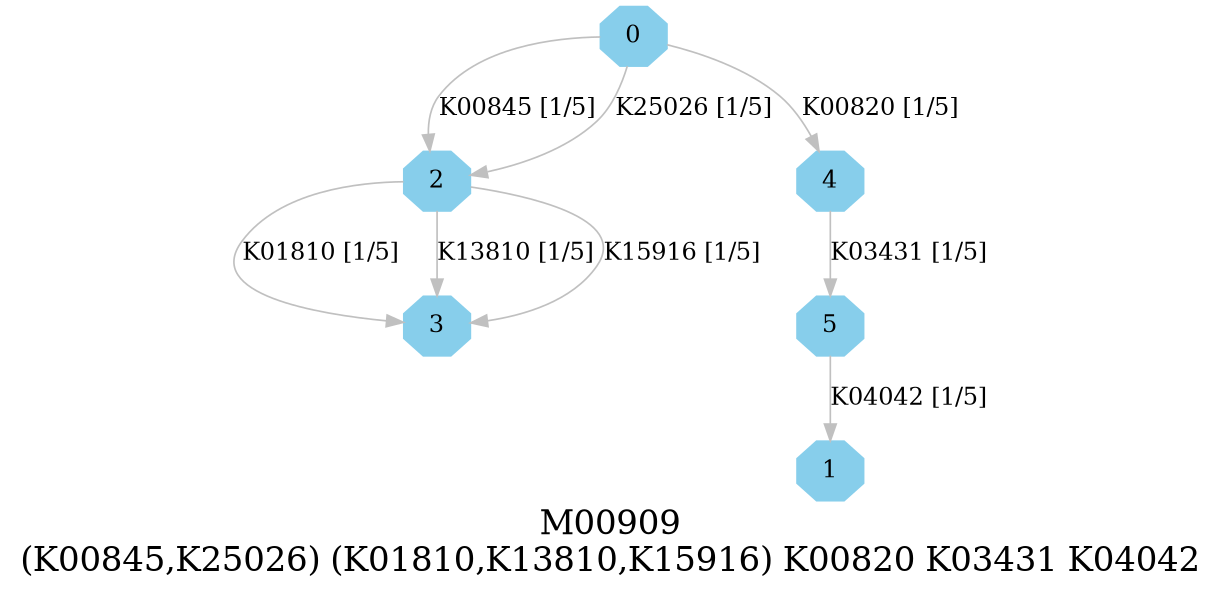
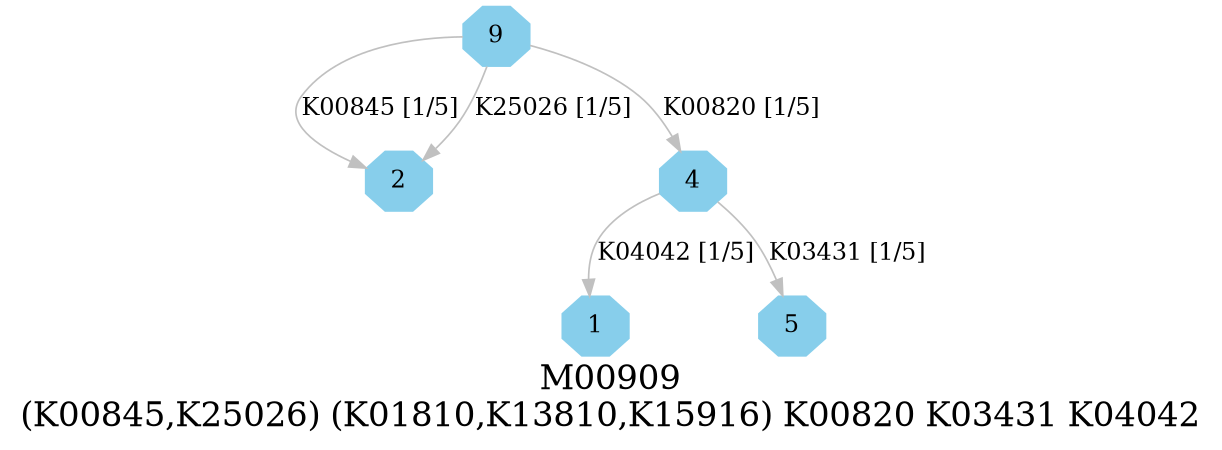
(634, 36) -> (496, 36)
(437, 326) -> none
(830, 390) -> (610, 225)
